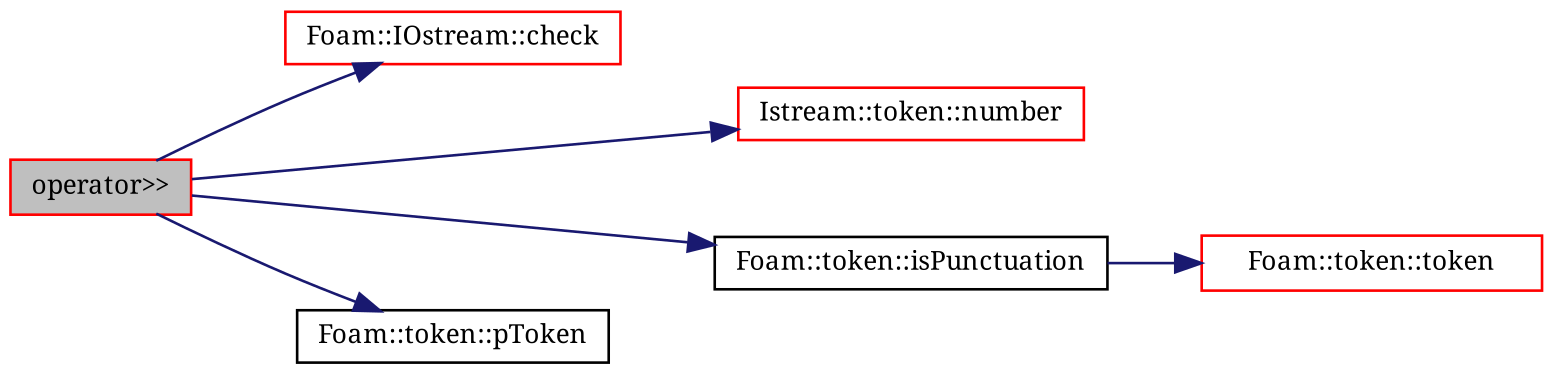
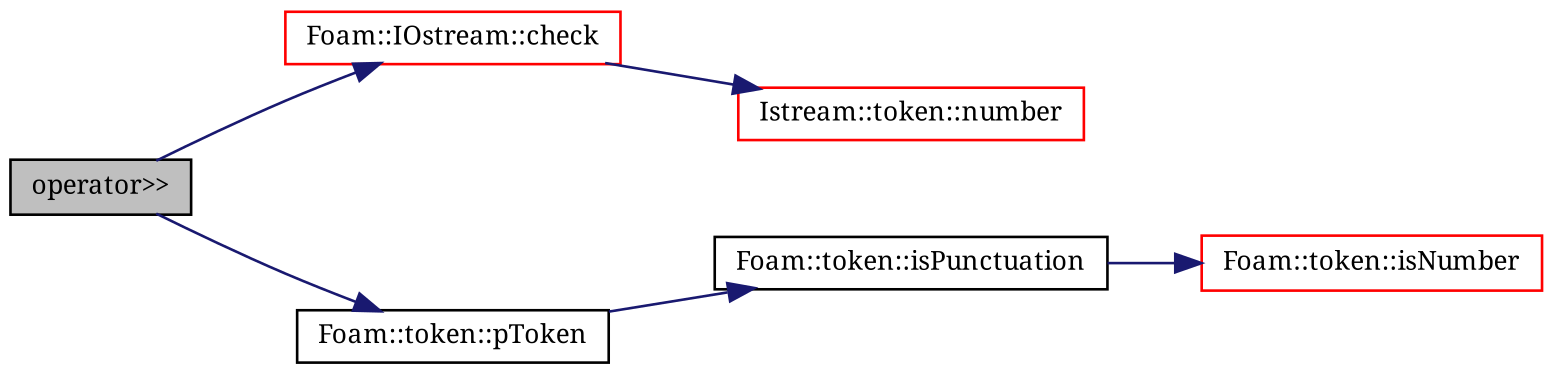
(451, 156) -> (669, 74)
(101, 187) -> (101, 187)
(440, 219) -> (668, 302)
(1372, 263) -> (1372, 263)
